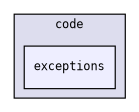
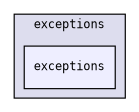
(70, 25) -> (70, 25)
